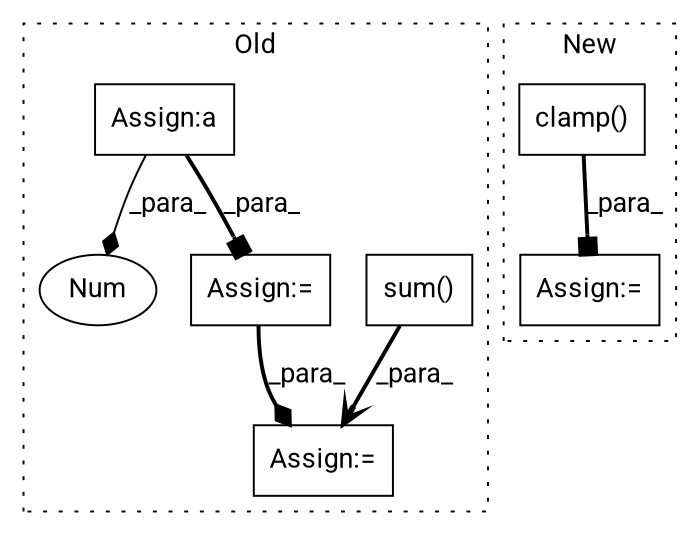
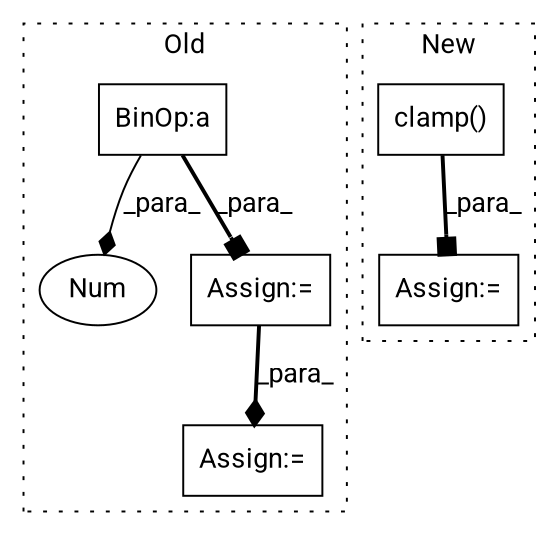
(165, 120) -> (163, 120)
(419, 290) -> none
